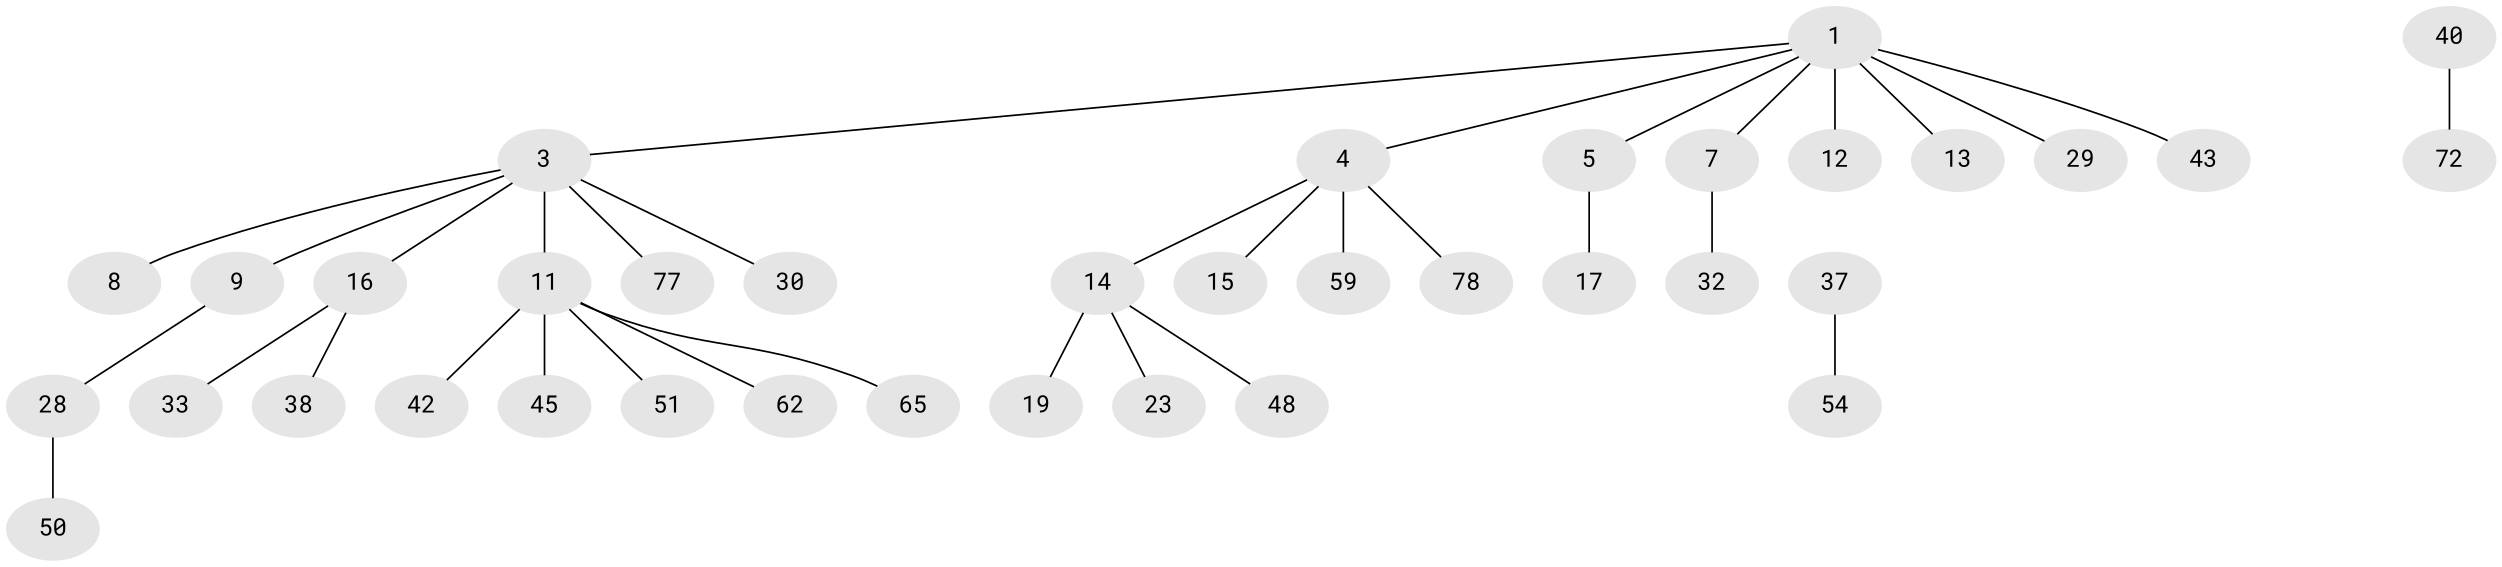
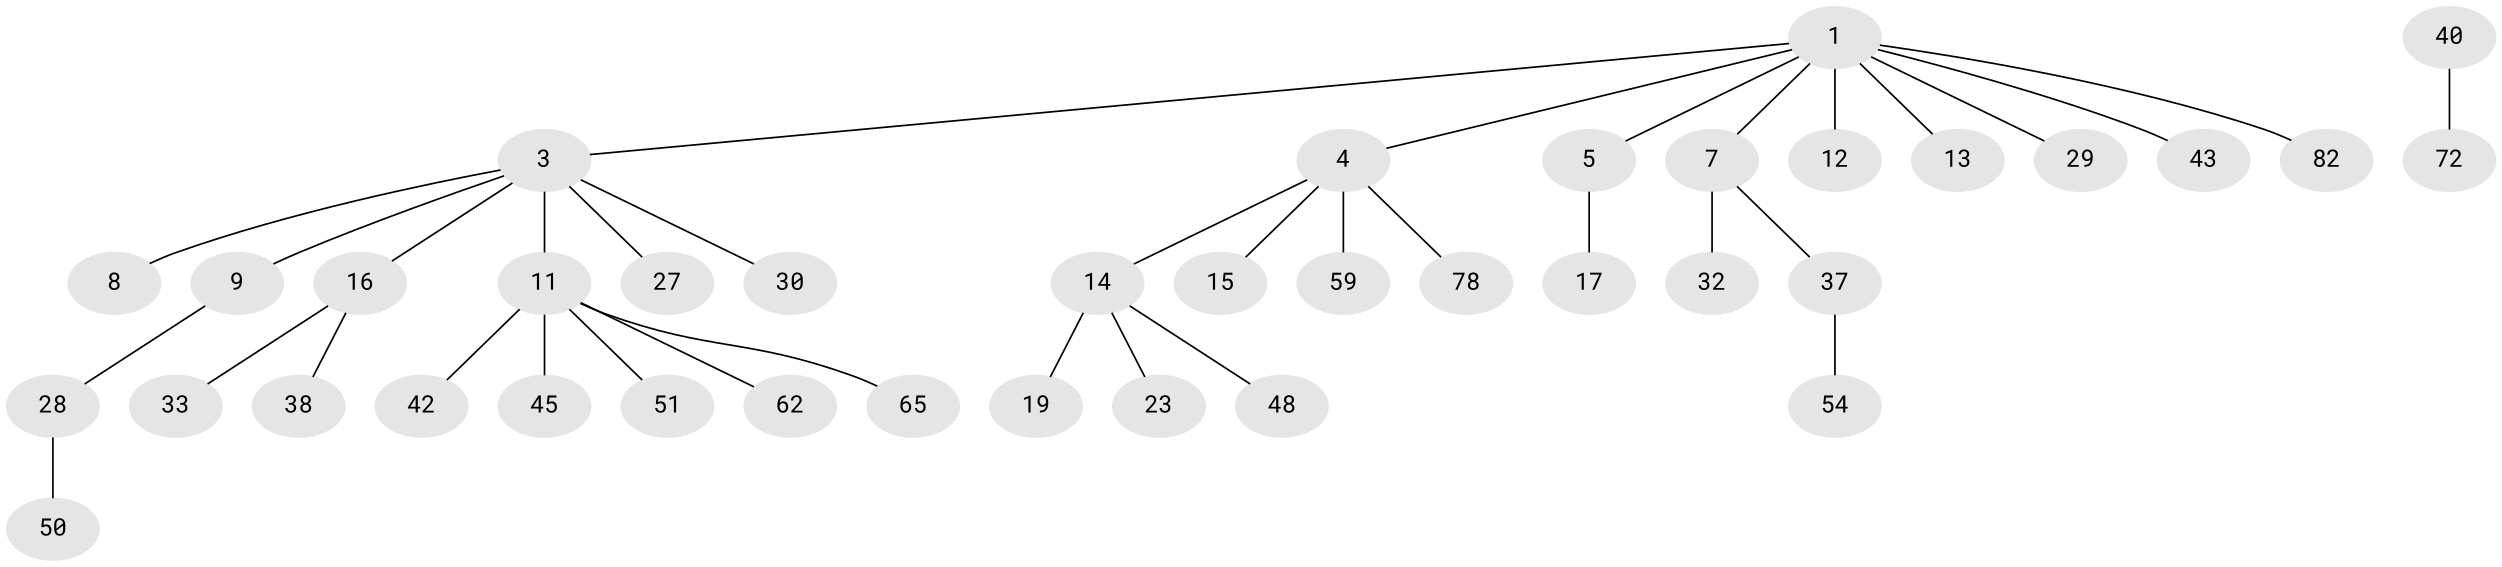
none -> (2327, 160)
none -> (1773, 222)
(667, 283) -> (667, 283)
